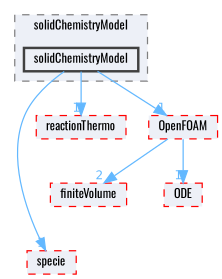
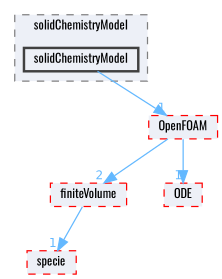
(81, 127) -> none
(18, 149) -> (73, 223)
